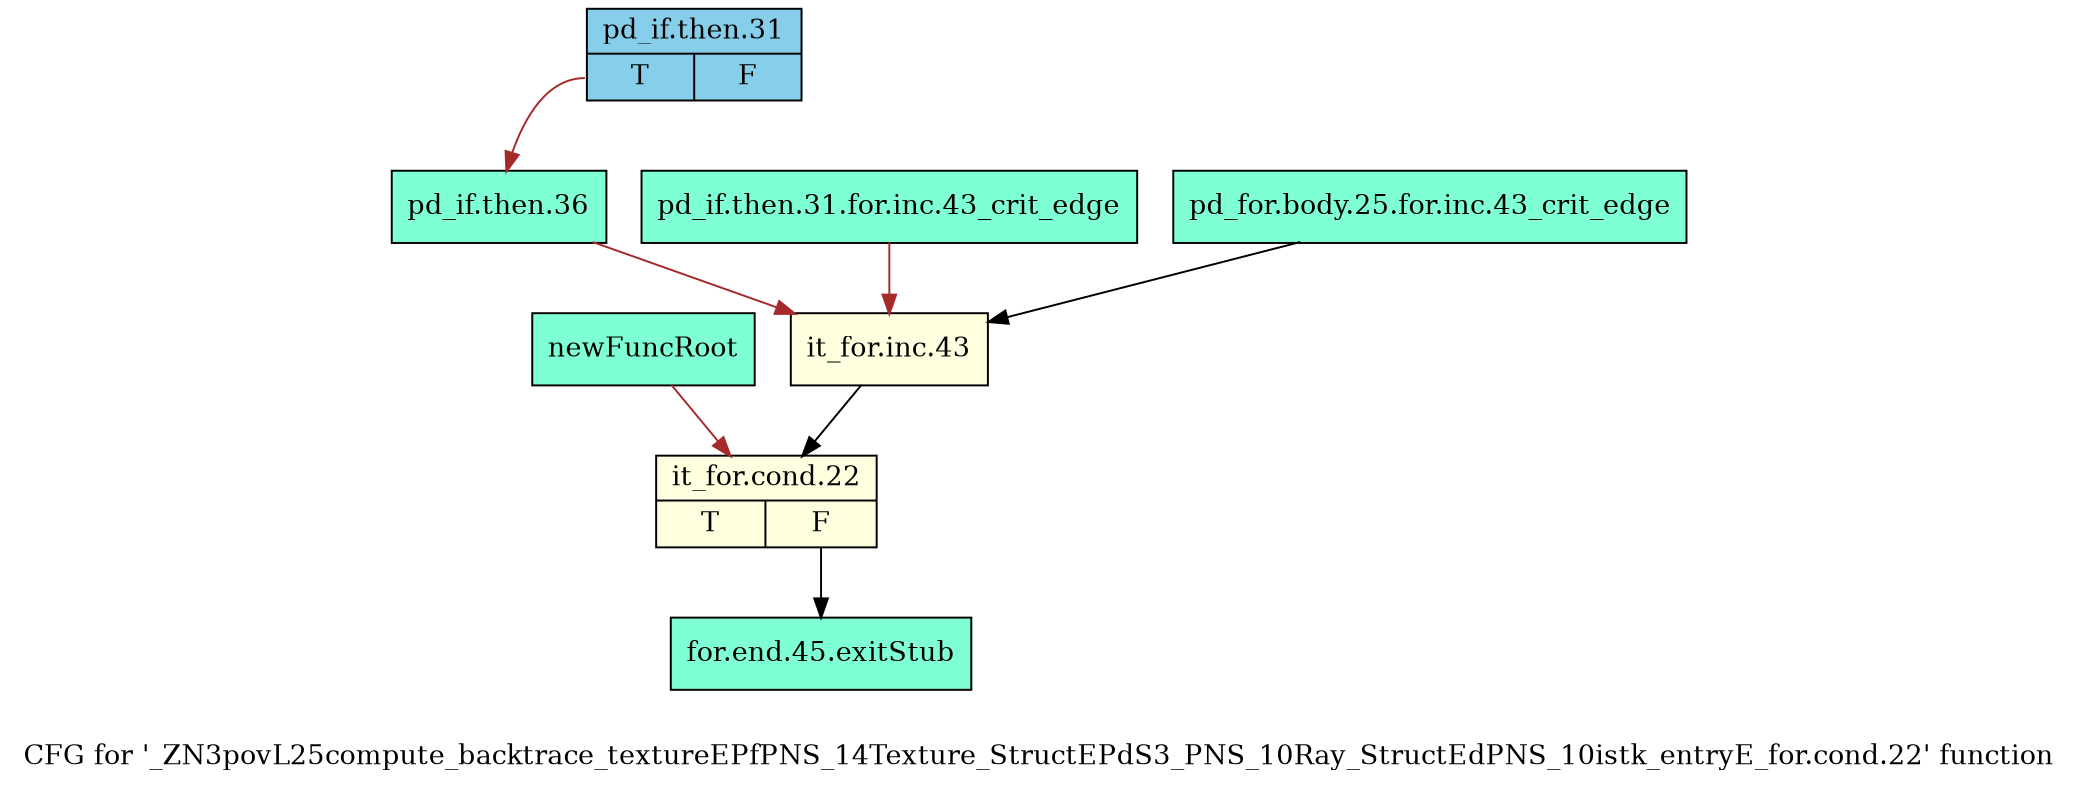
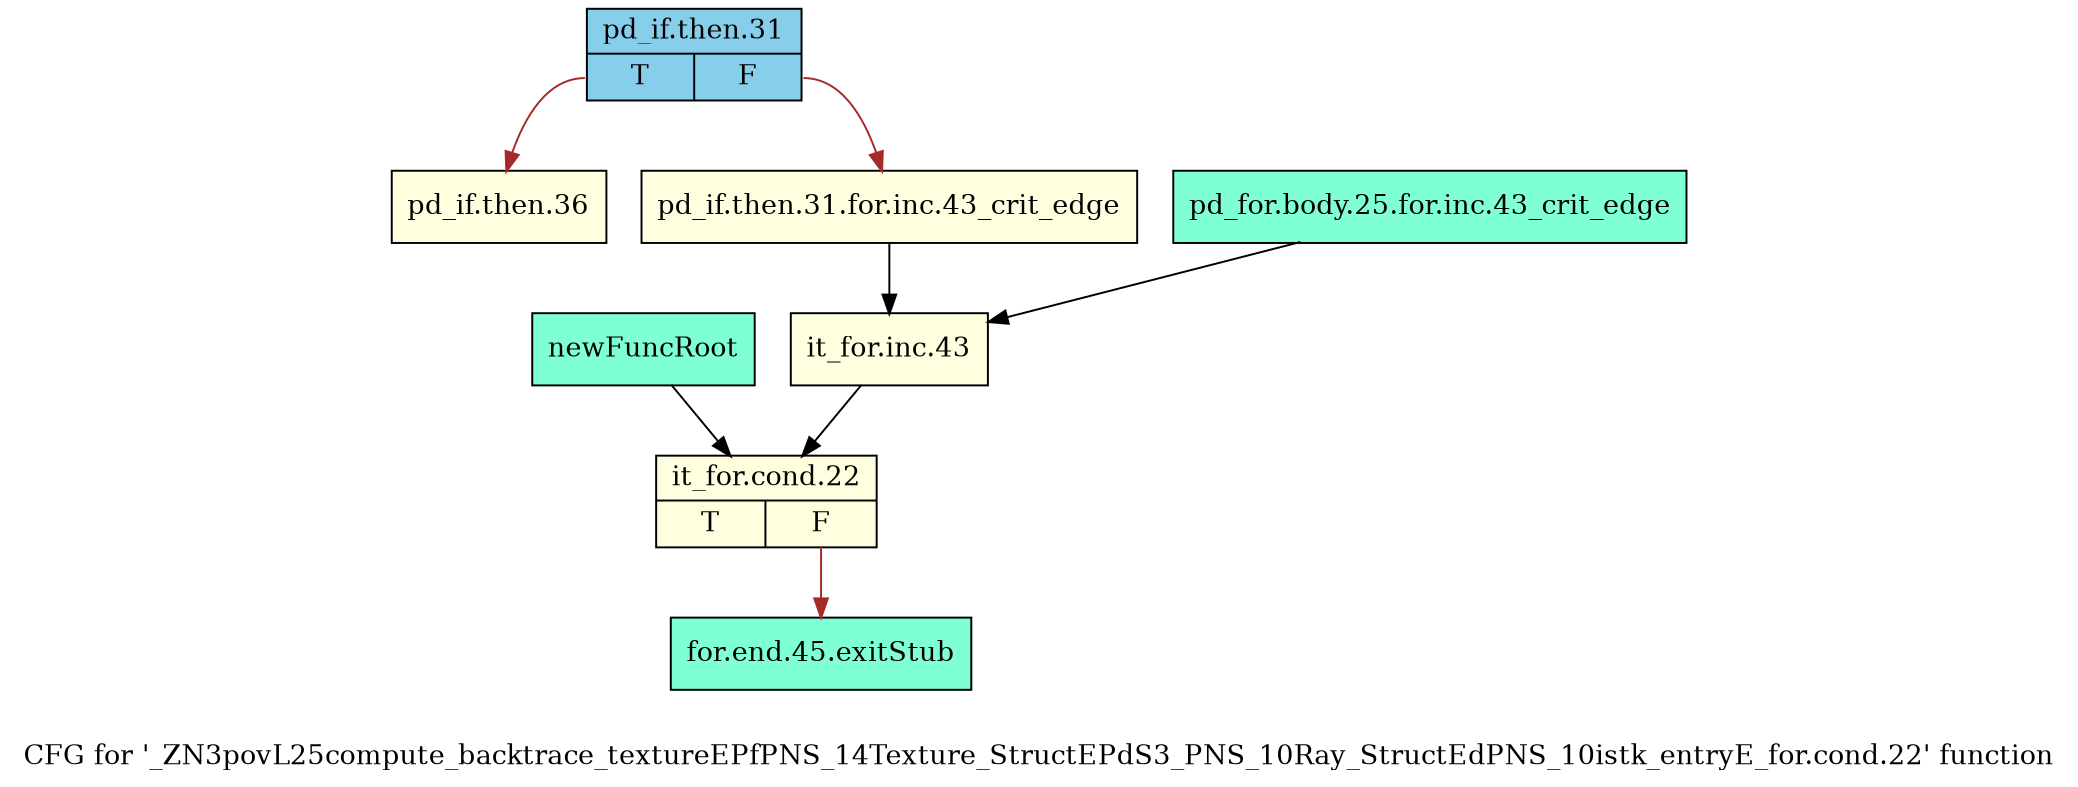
none -> (851, 104)
(499, 207) -> (499, 207)
(889, 207) -> (889, 207)
(889, 268) -> (889, 268)
(685, 275) -> none
(695, 413) -> (695, 413)
(821, 573) -> (821, 573)
